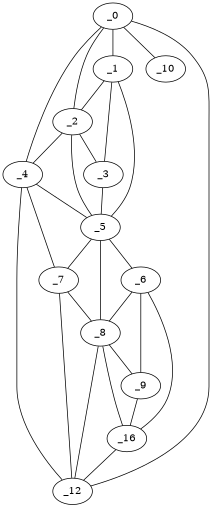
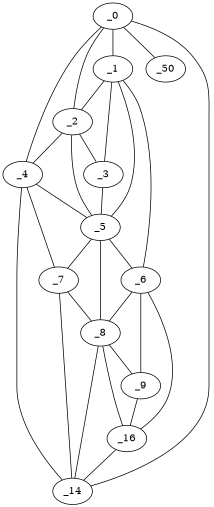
(166, 69) -> (166, 69)
none -> (151, 171)
(73, 491) -> (73, 491)
